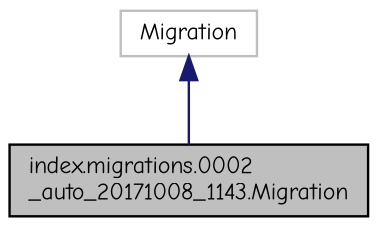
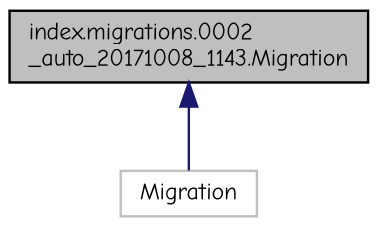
(189, 113) -> (189, 139)
